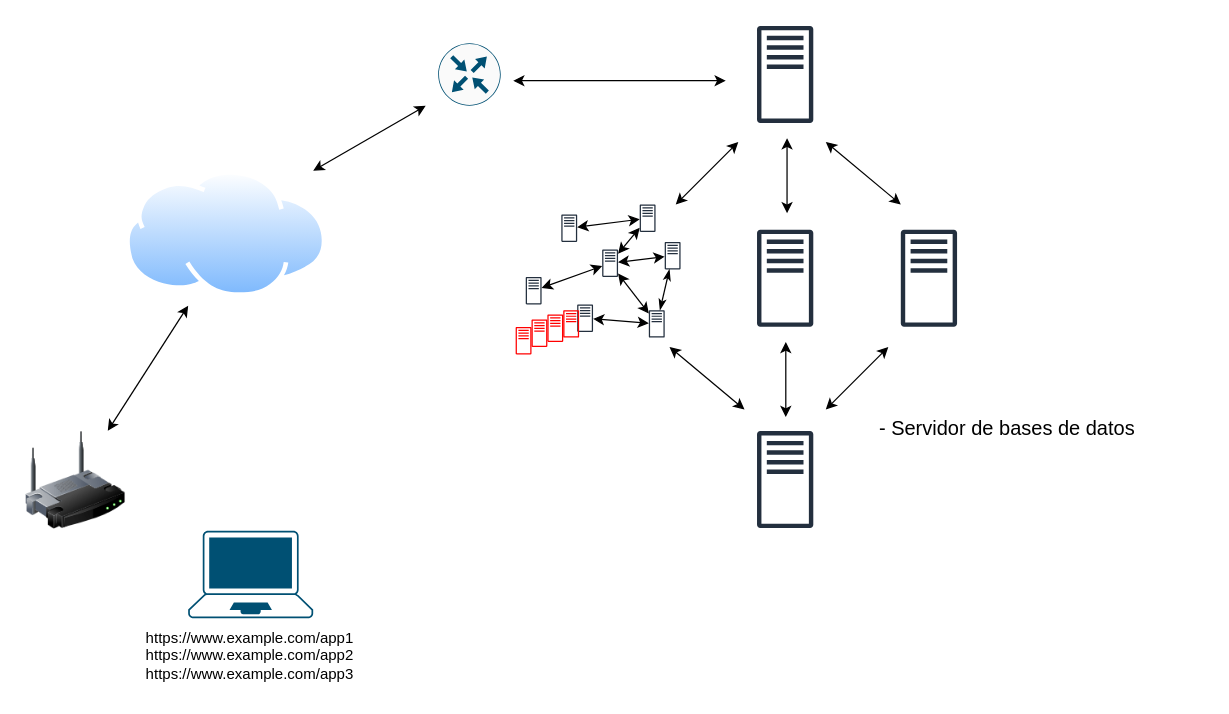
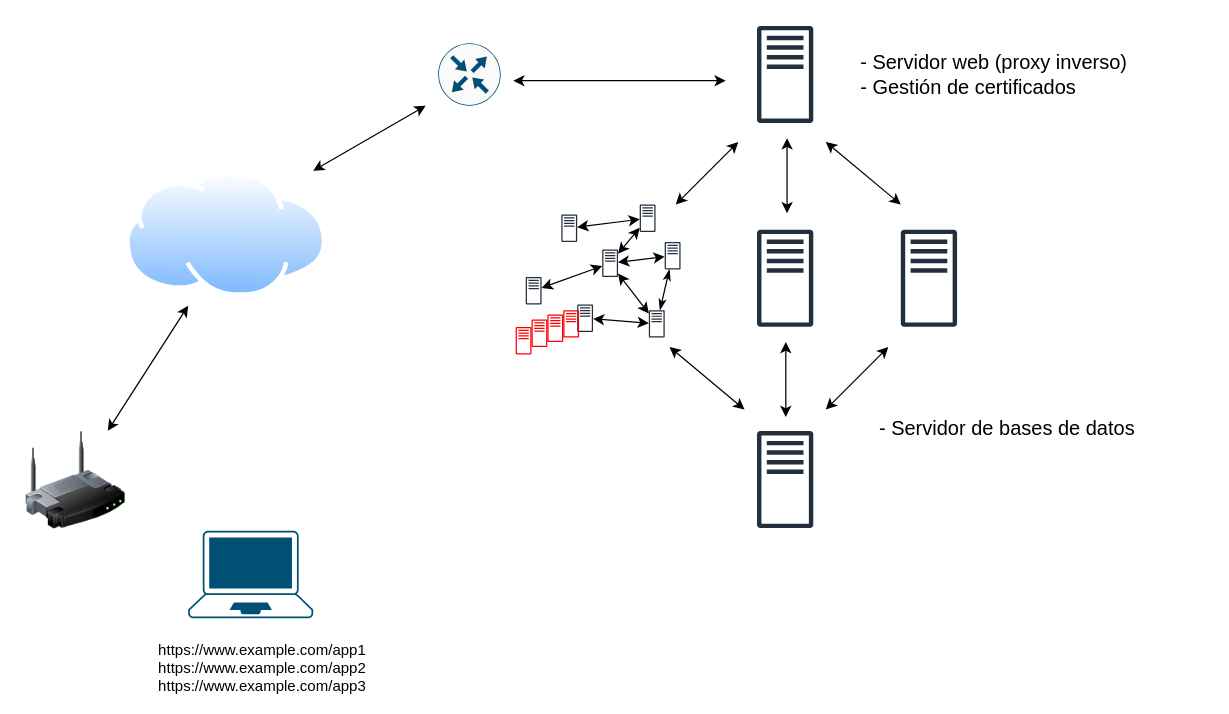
none -> (1021, 74)
(249, 656) -> (262, 668)
